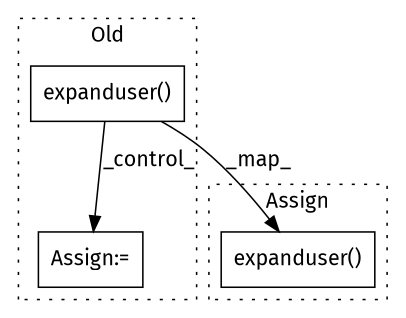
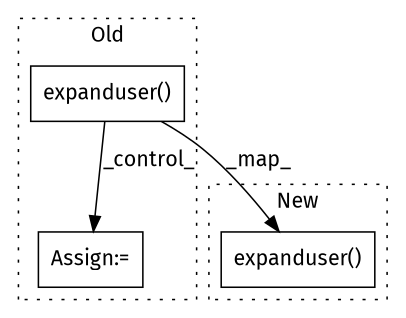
(298, 202) -> (298, 202)
